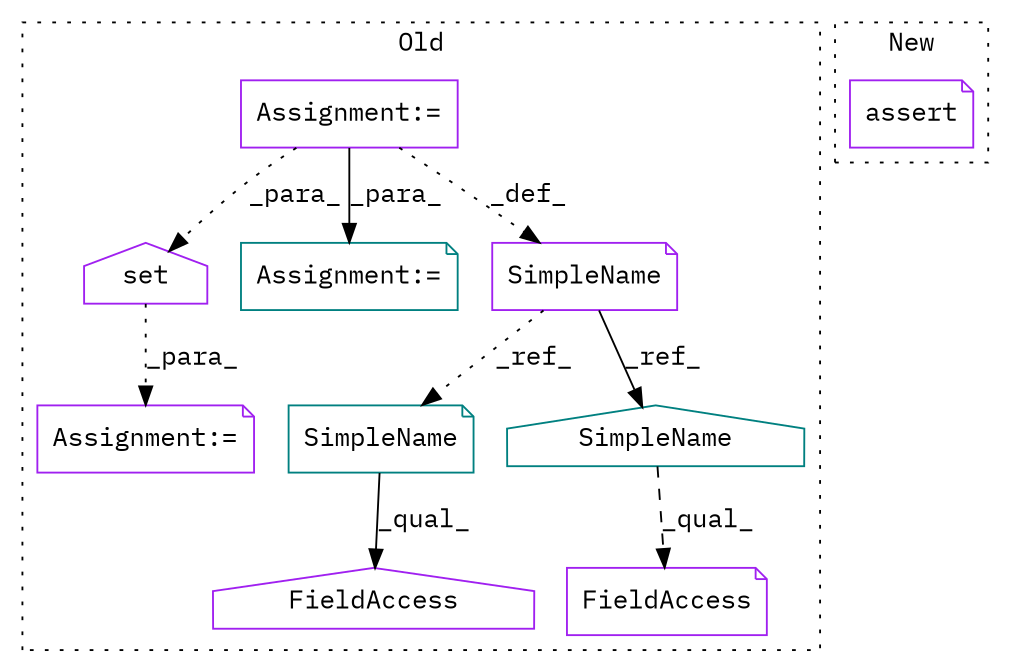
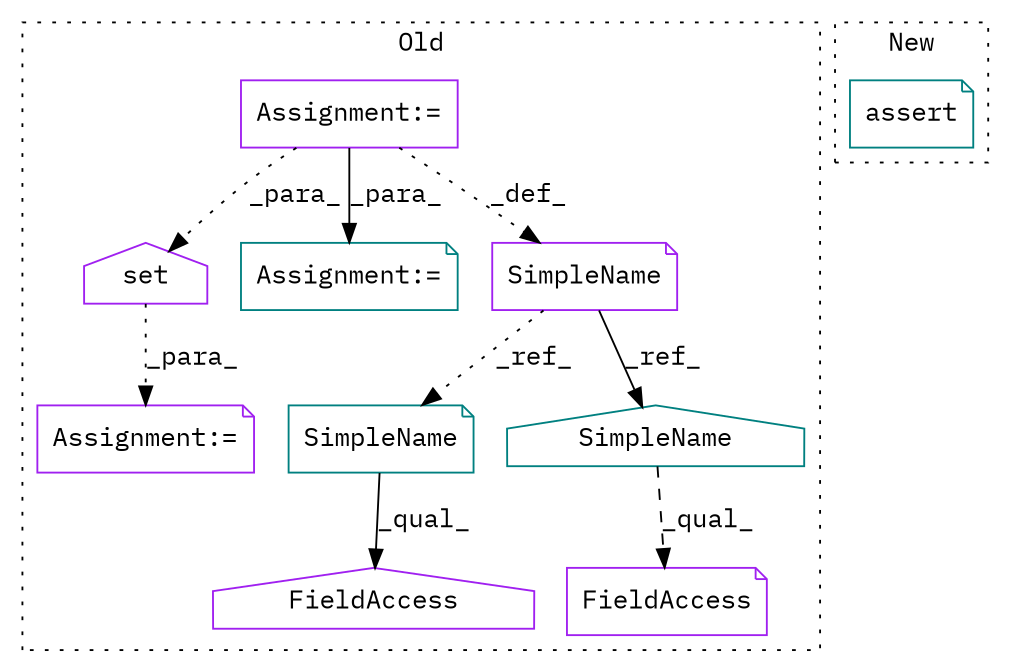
(912, 114) -> (912, 114)
